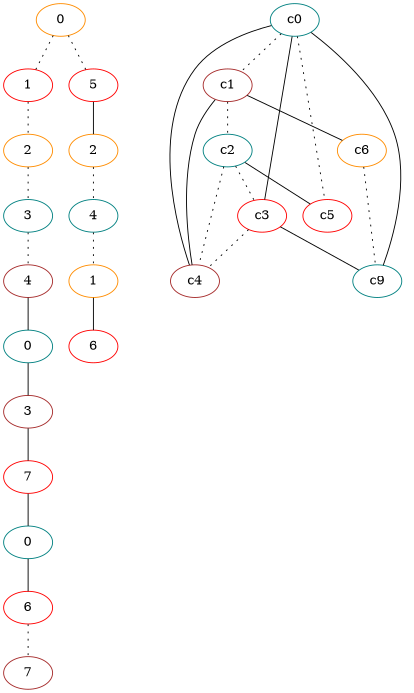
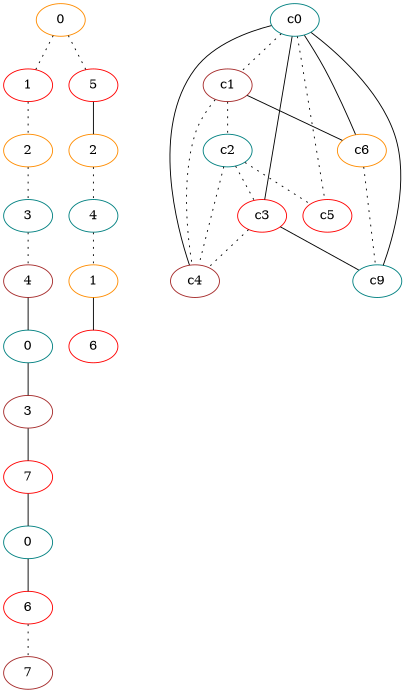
none -> (332, 84)
(187, 179) -> (187, 179)
(278, 183) -> (278, 183)
